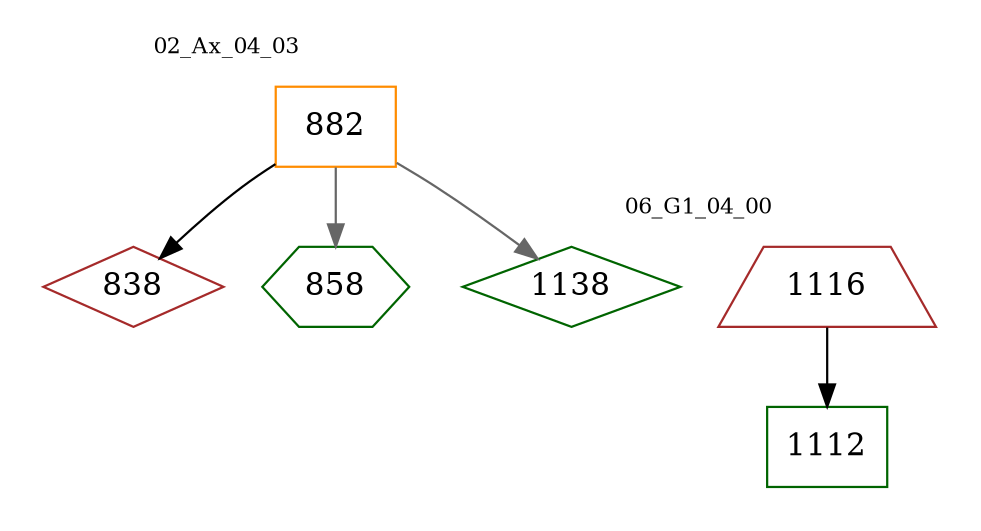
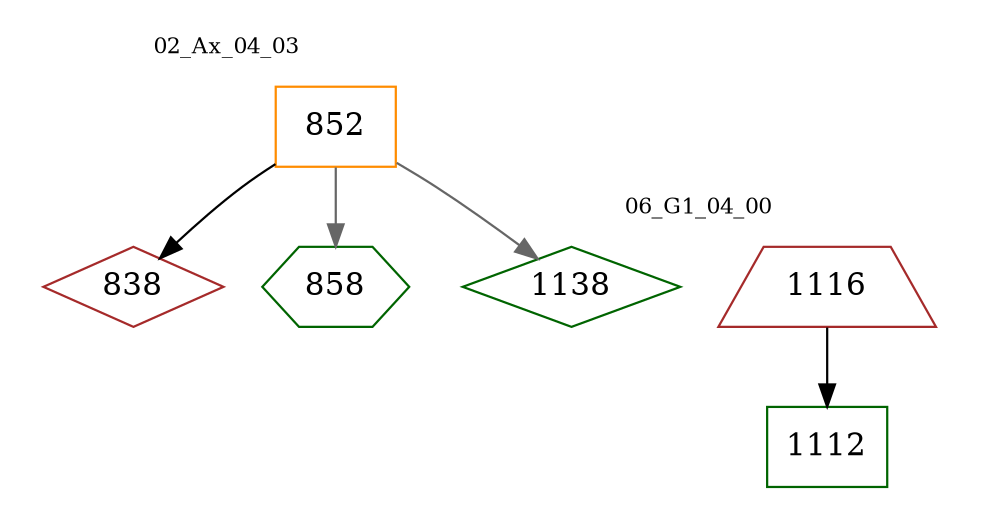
(336, 127) -> (336, 127)
